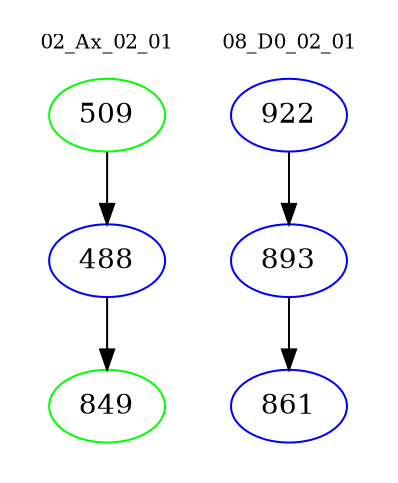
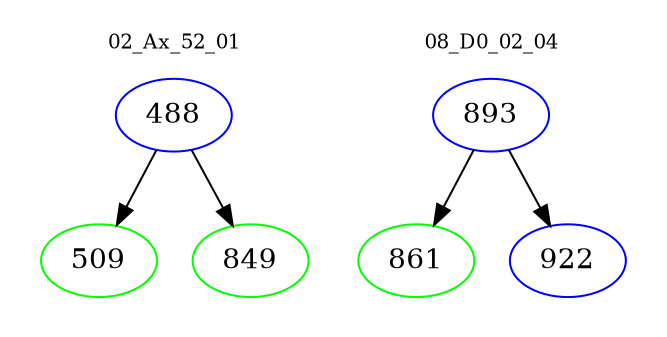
(107, 43) -> (175, 43)
(290, 43) -> (492, 43)
(107, 178) -> (141, 178)
(289, 178) -> (525, 179)
(289, 406) -> (416, 261)
